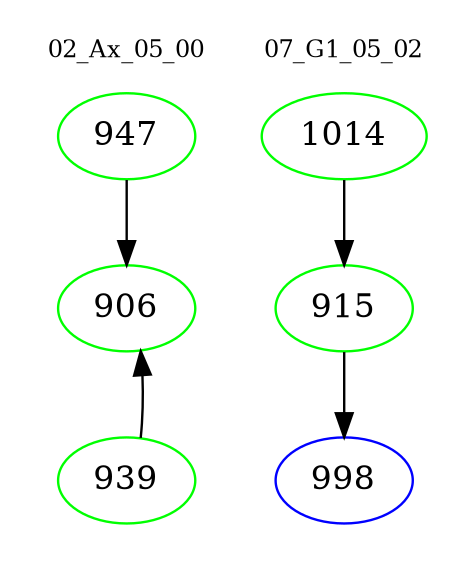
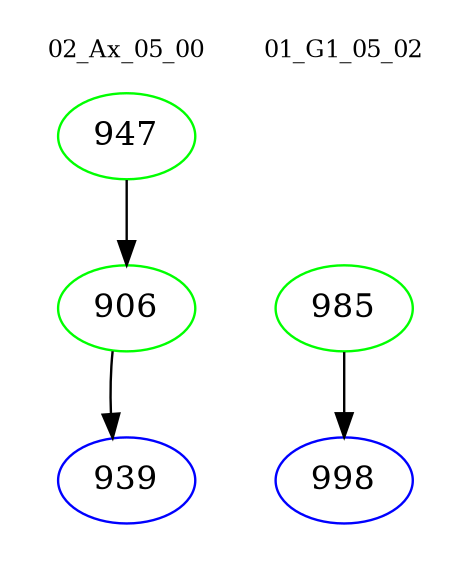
(344, 51) -> (344, 51)
(344, 136) -> none
(344, 308) -> (344, 308)
(143, 407) -> (111, 382)
(127, 480) -> (127, 480)
